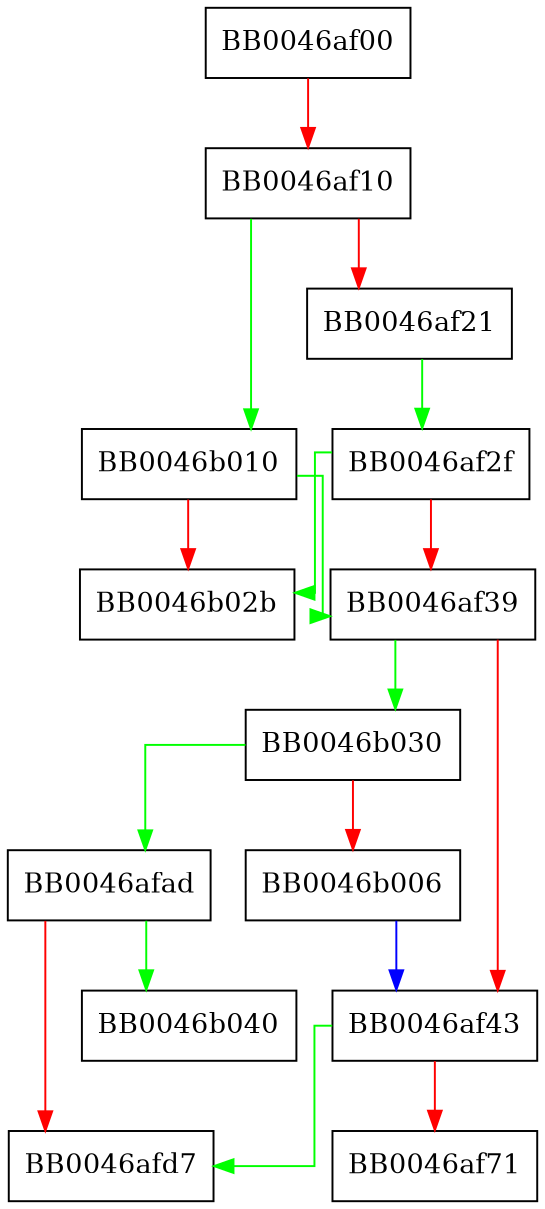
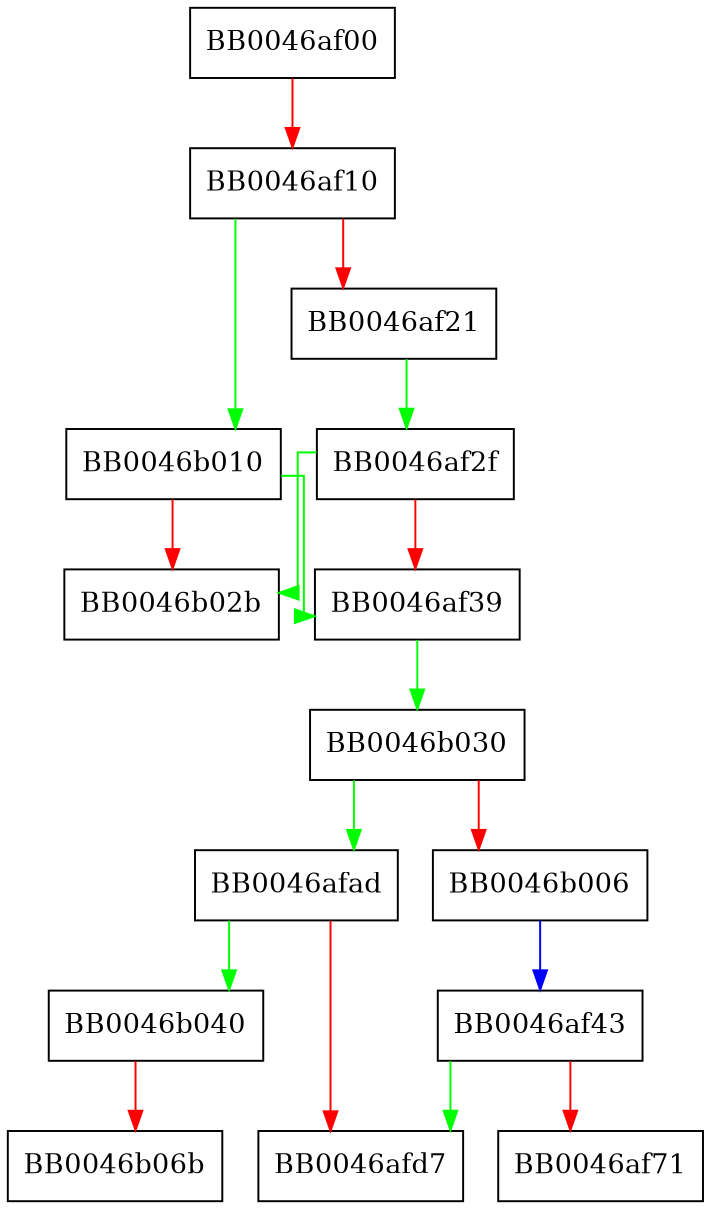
(498, 805) -> none
none -> (115, 1166)
